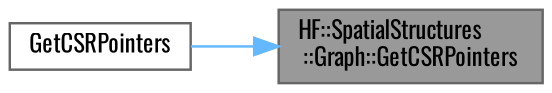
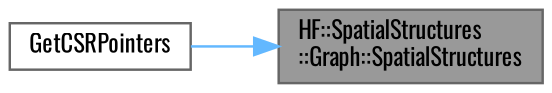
(411, 46) -> (411, 46)
